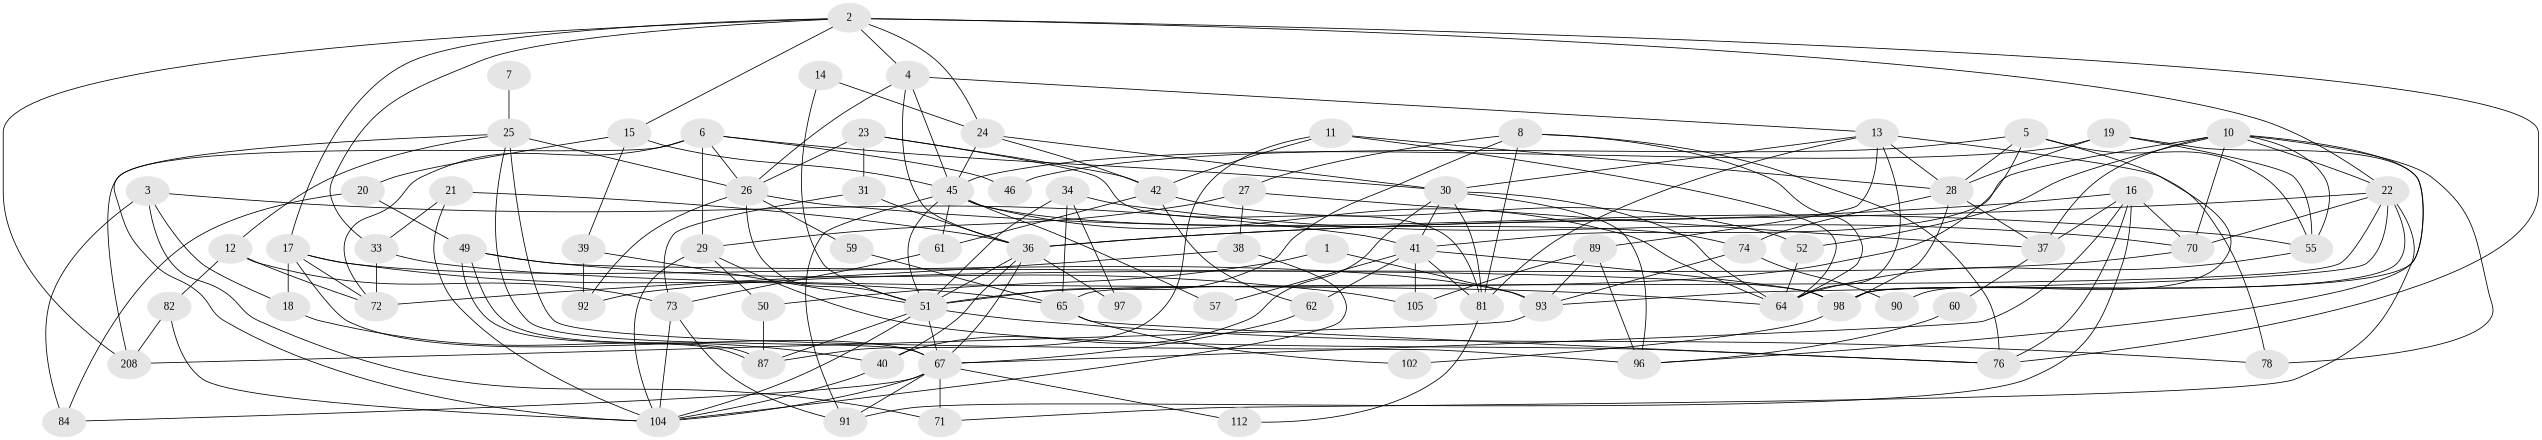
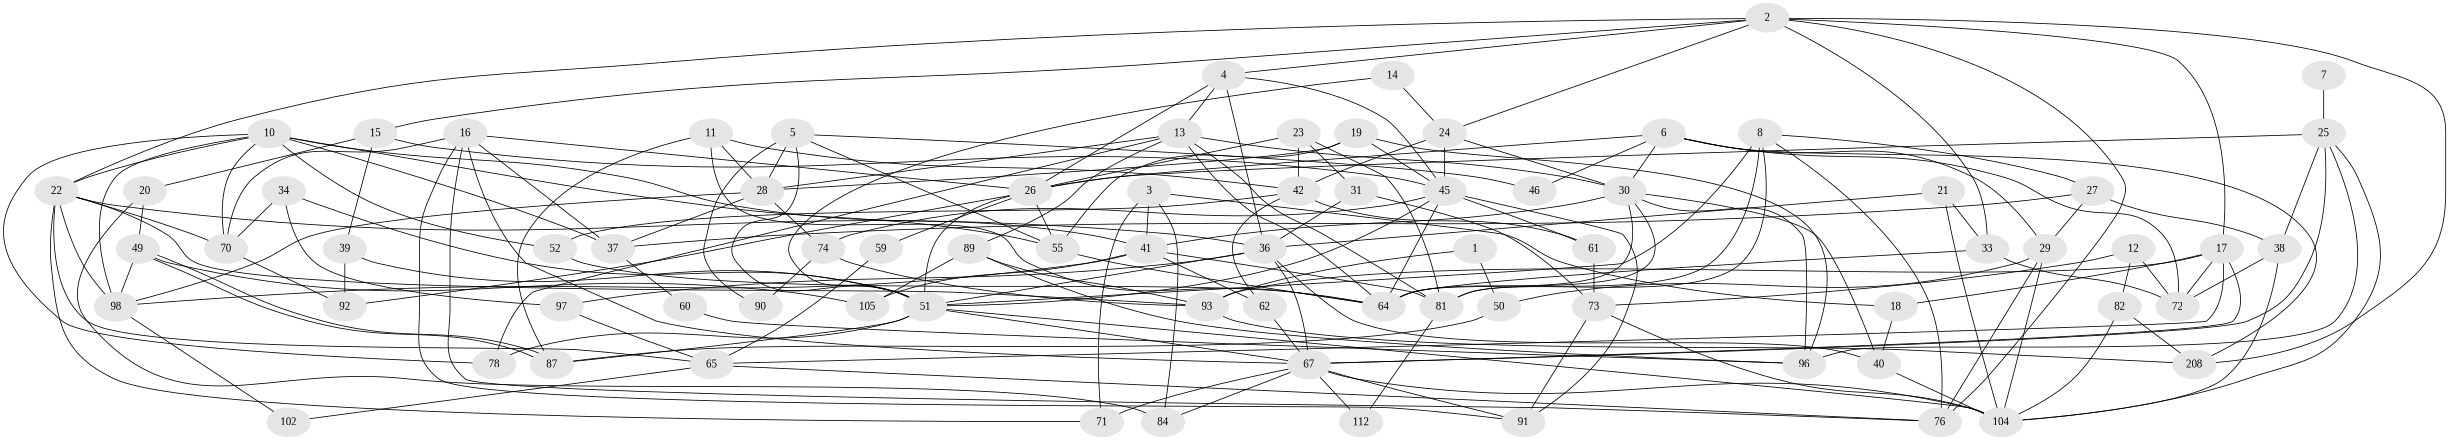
(357, 167) -> (2302, 191)
(1580, 221) -> (722, 160)
(1065, 251) -> (642, 339)
(1215, 307) -> none
